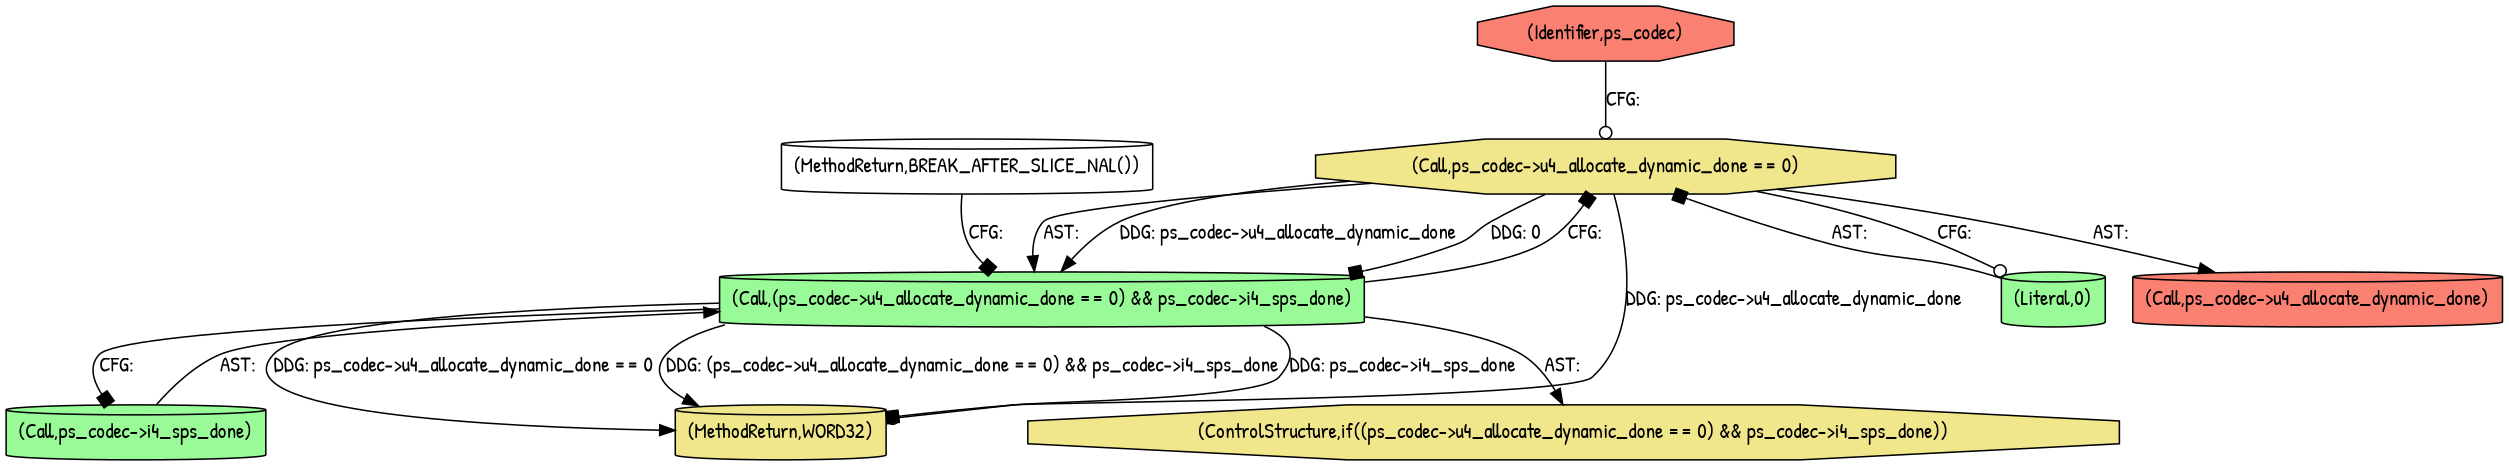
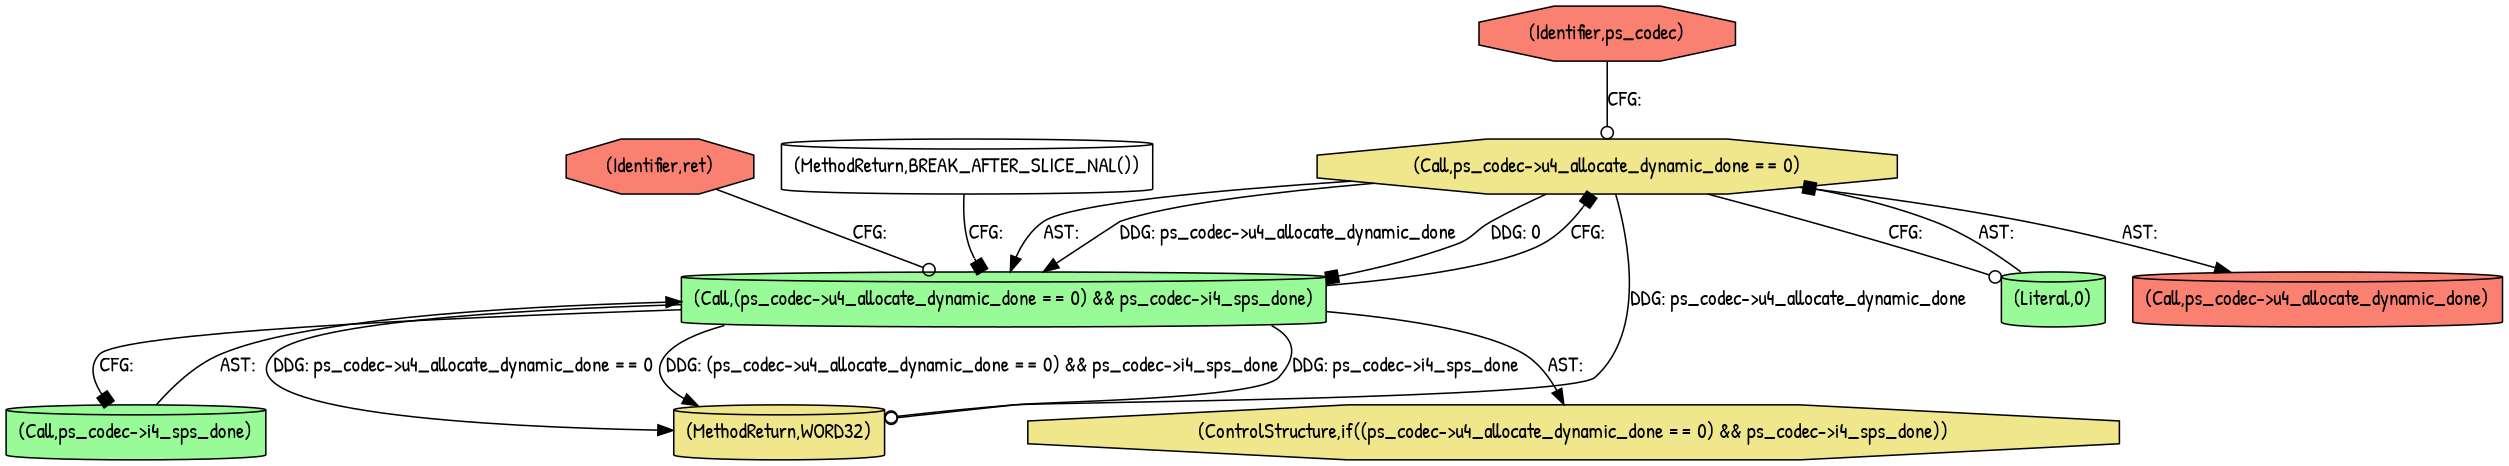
none -> (660, 167)
(1344, 397) -> (1343, 397)
